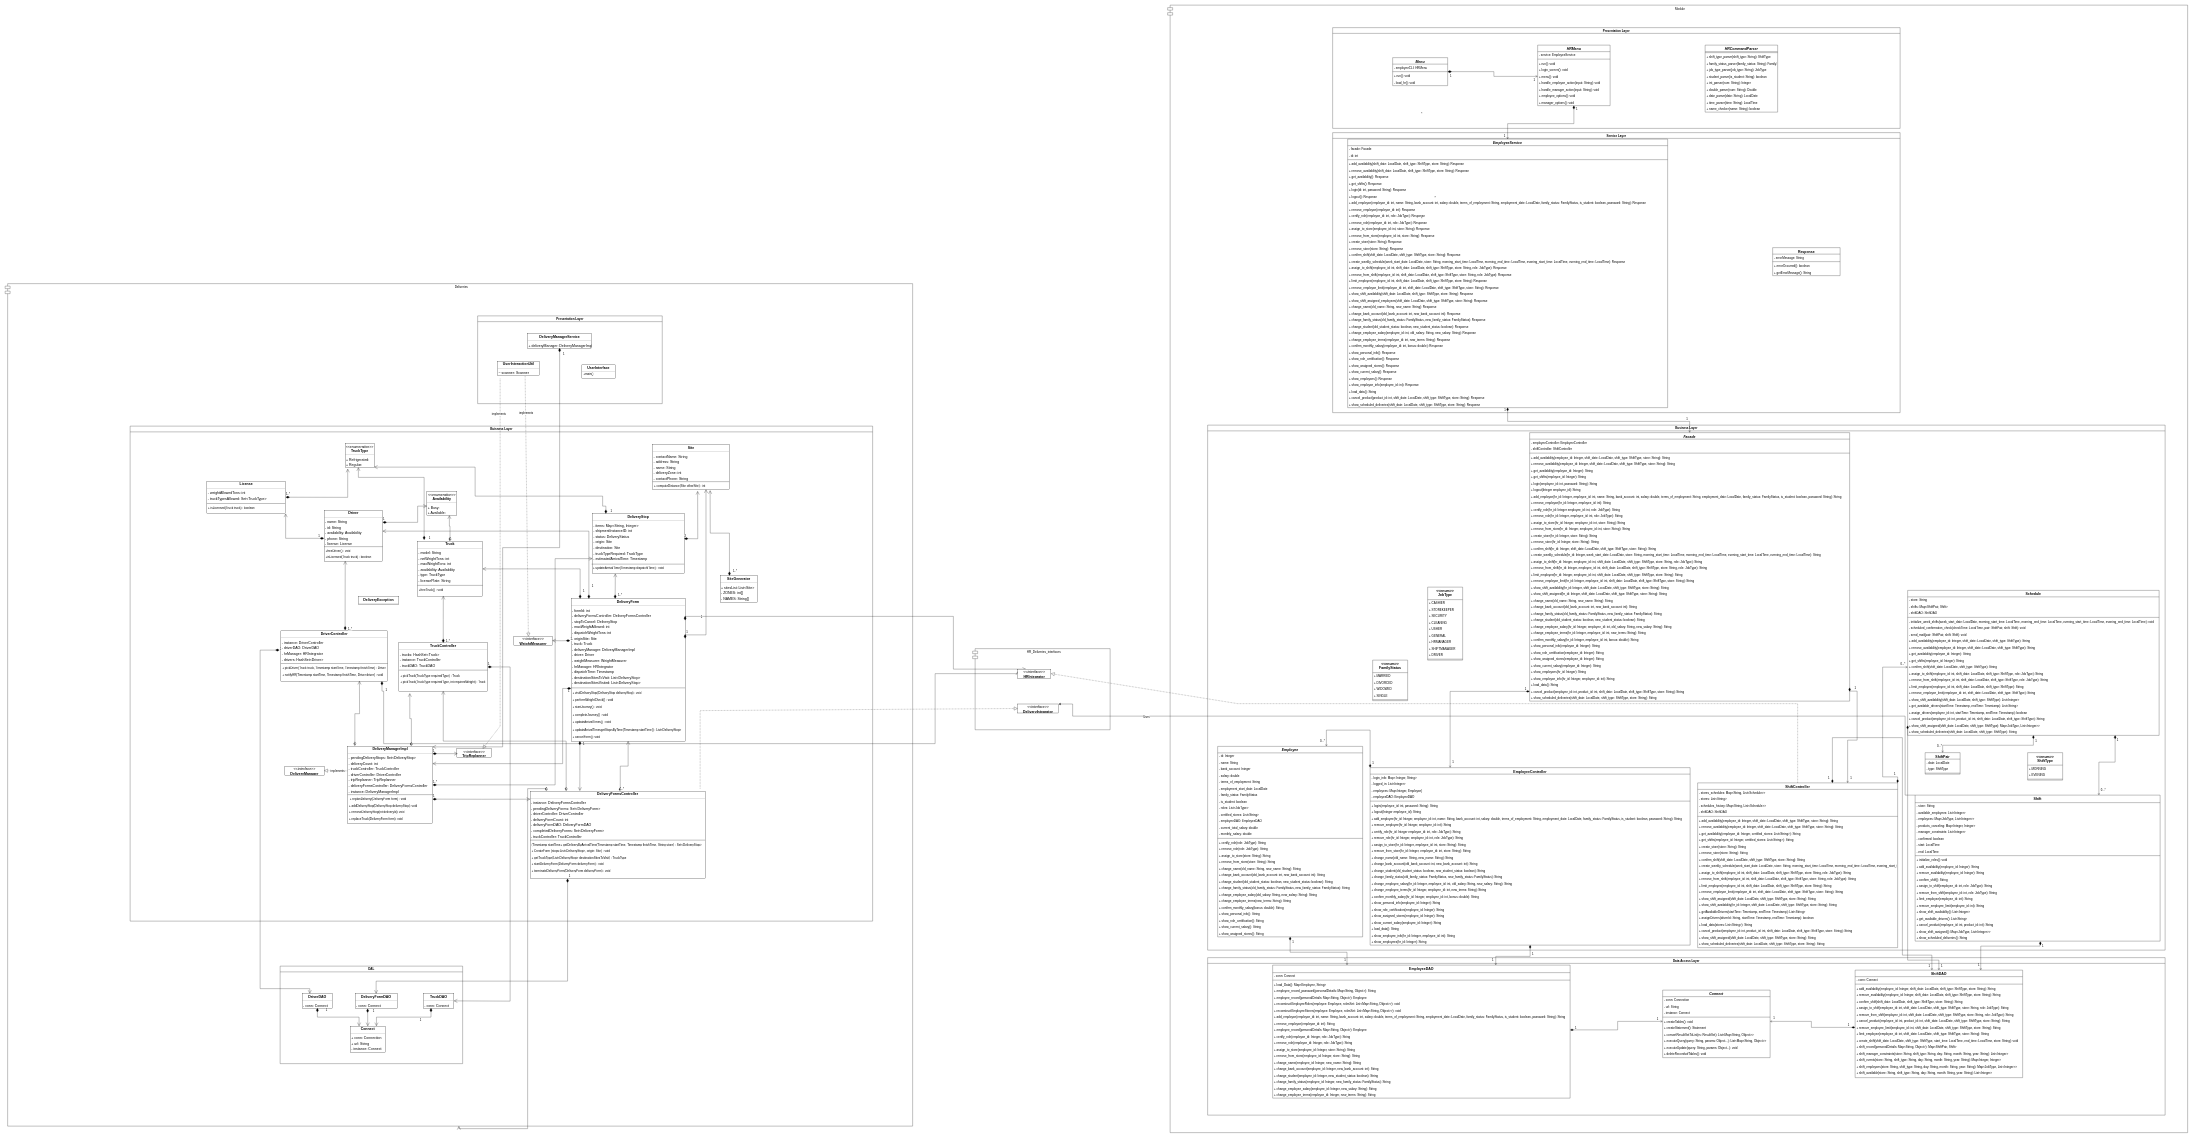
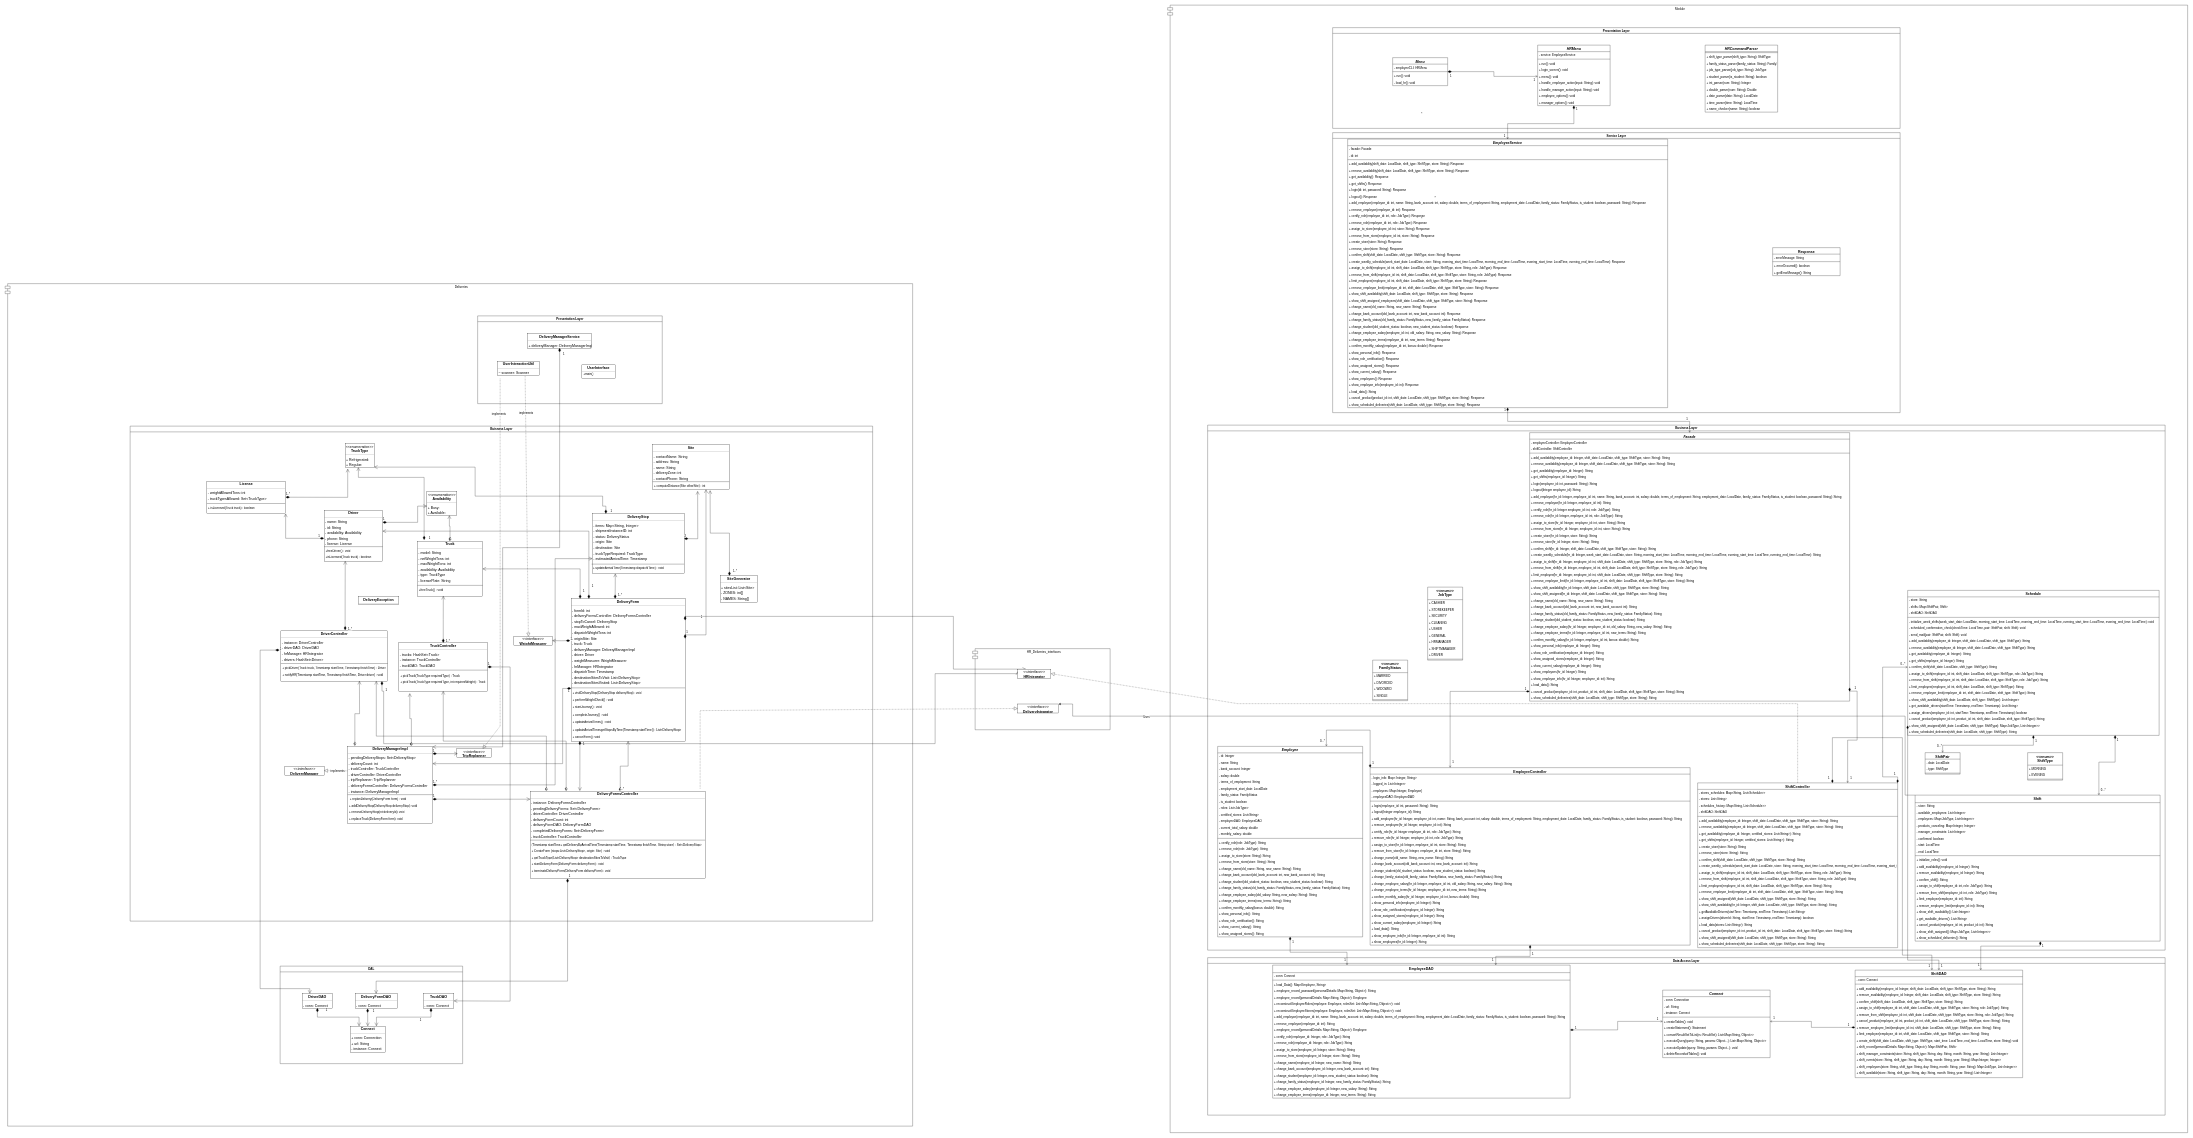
(528, 984) -> (376, 710)
